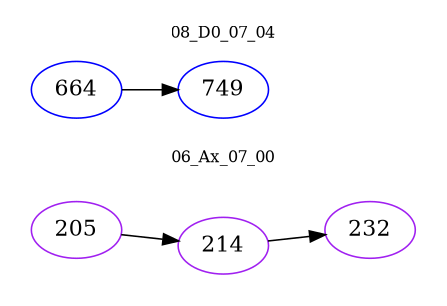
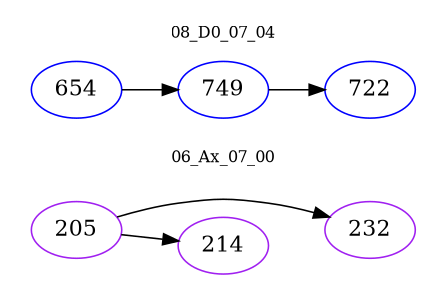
(77, 90) -> (77, 90)
none -> (370, 90)
(289, 239) -> (215, 199)
